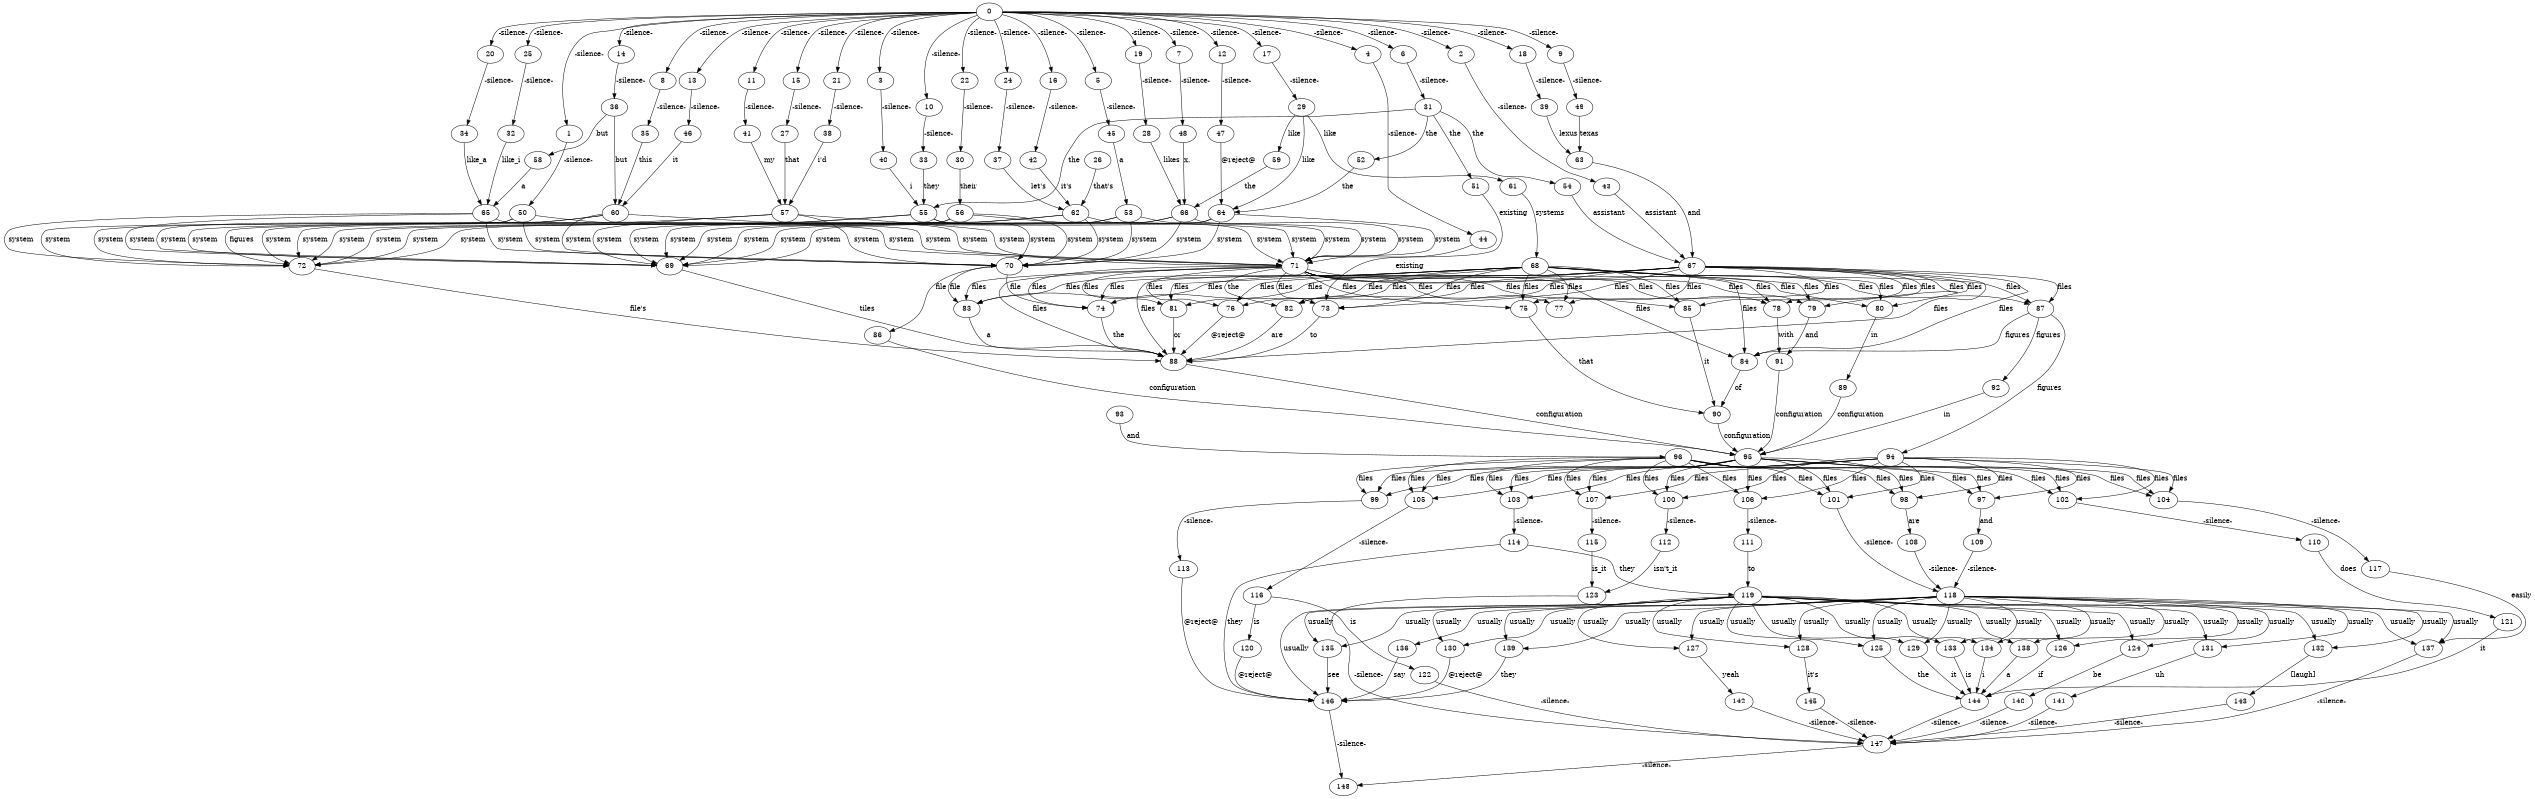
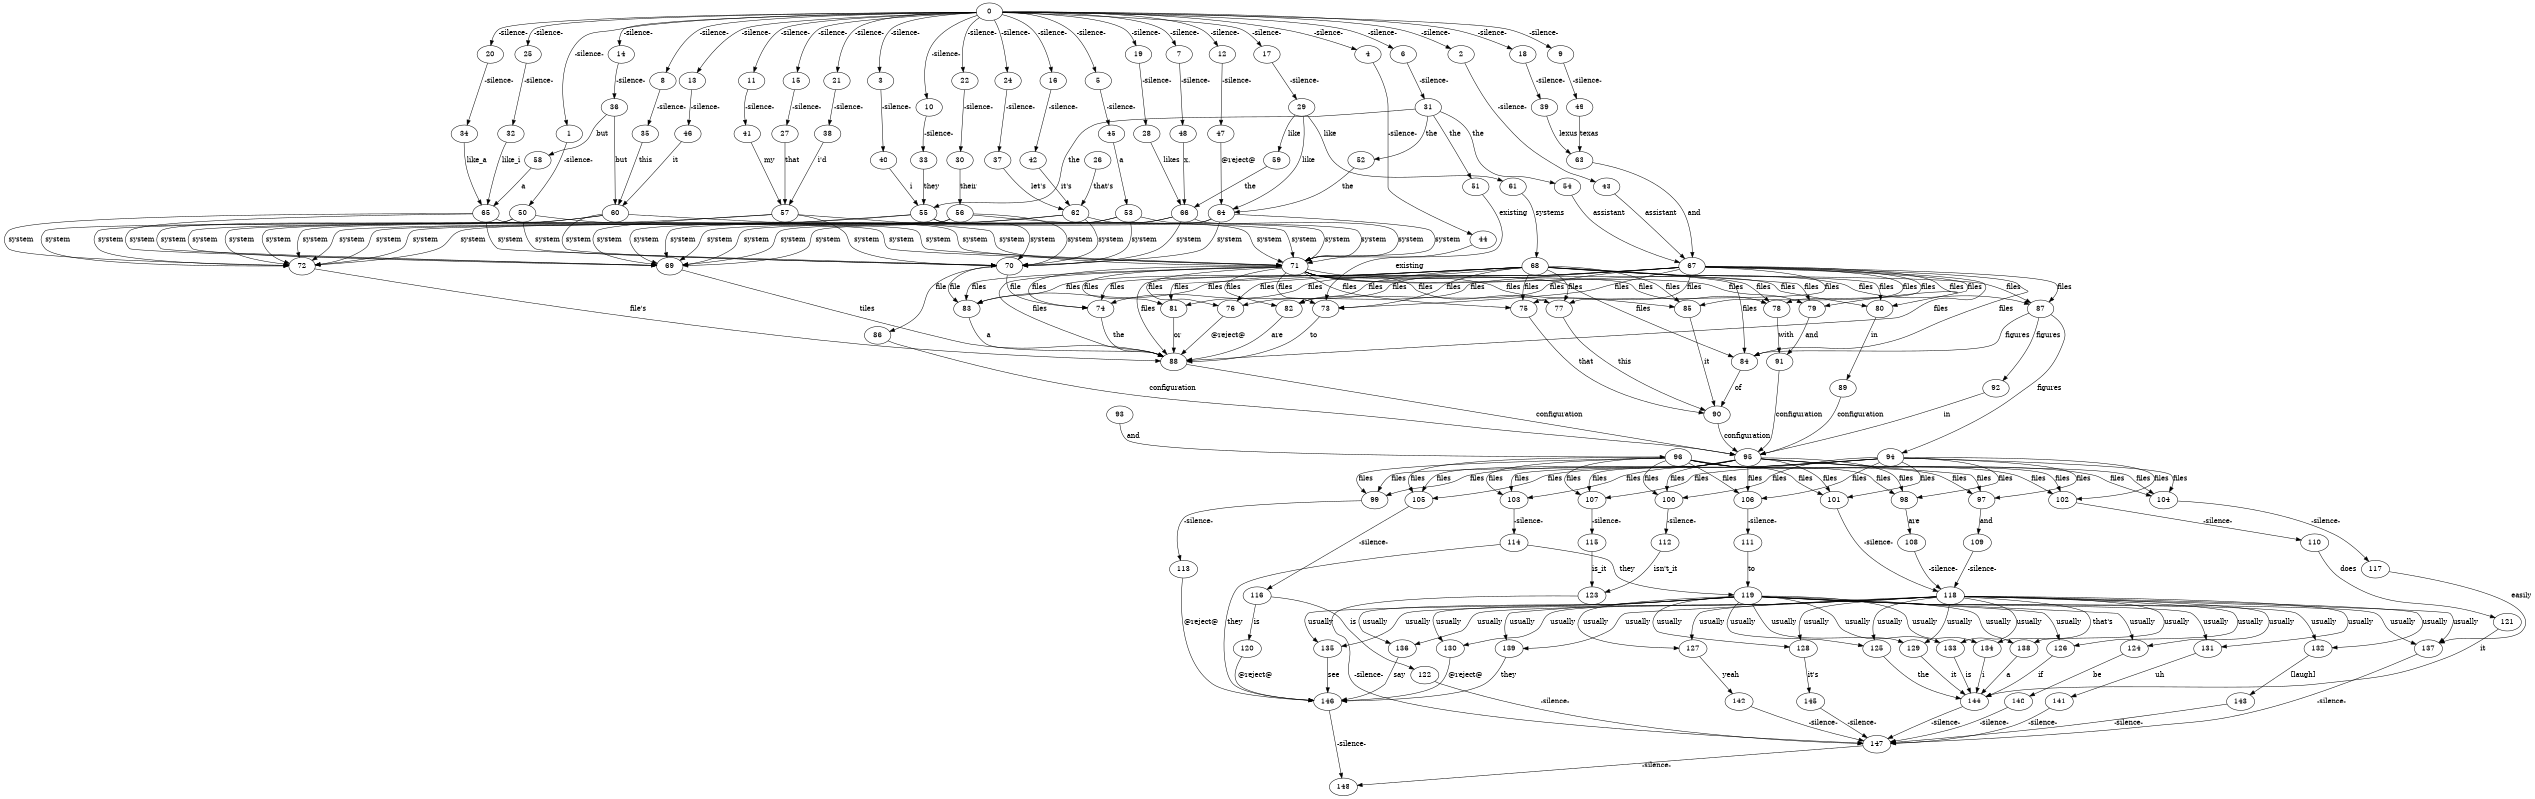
(242, 240) -> (242, 240)
(1234, 288) -> (1234, 288)
none -> (1624, 373)
(1468, 606) -> (1525, 605)
(2103, 622) -> (2103, 622)
